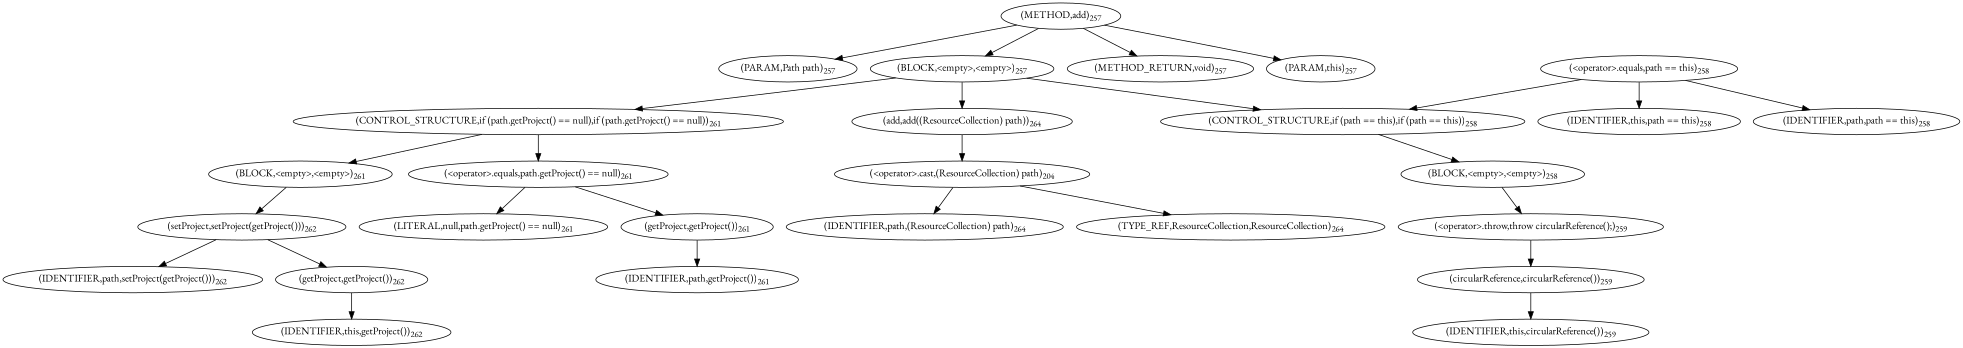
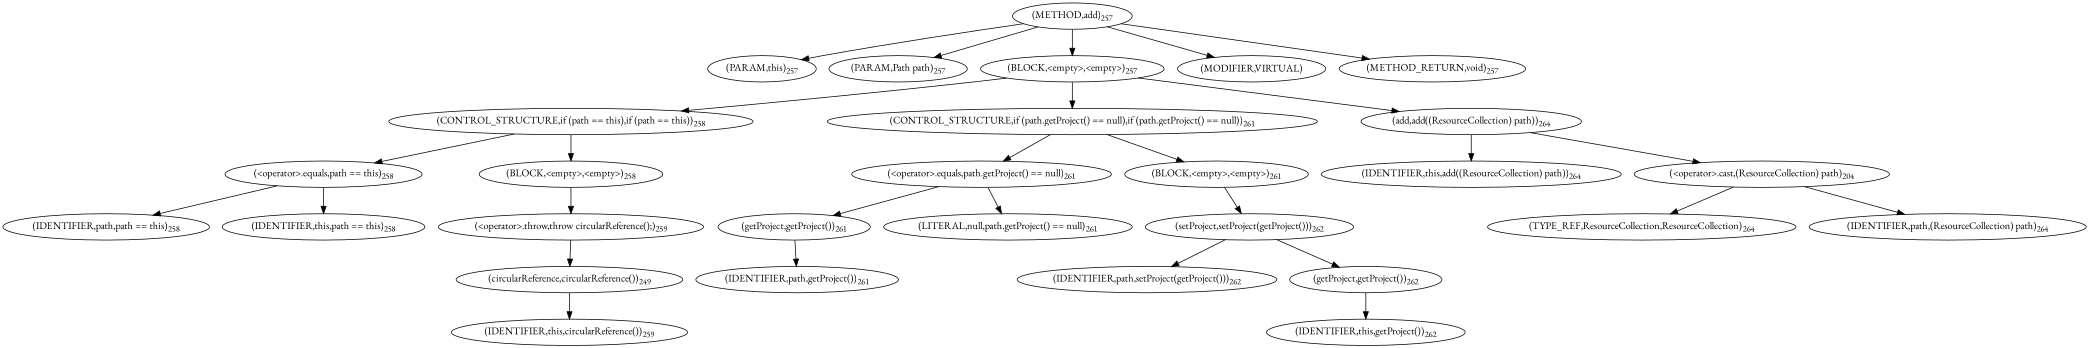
none -> (1252, 69)
(1499, 94) -> (448, 148)
none -> (1471, 174)
(1606, 279) -> (645, 279)
